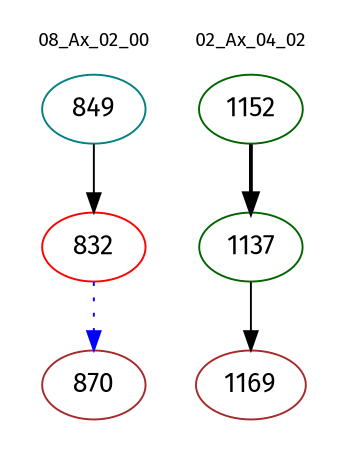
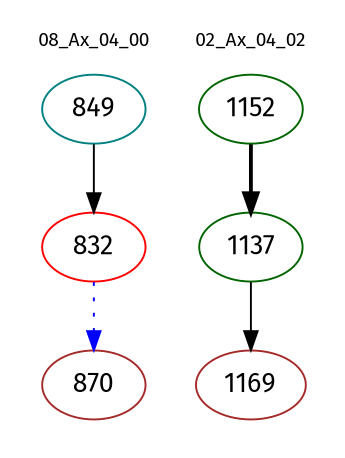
(94, 41) -> (94, 41)
